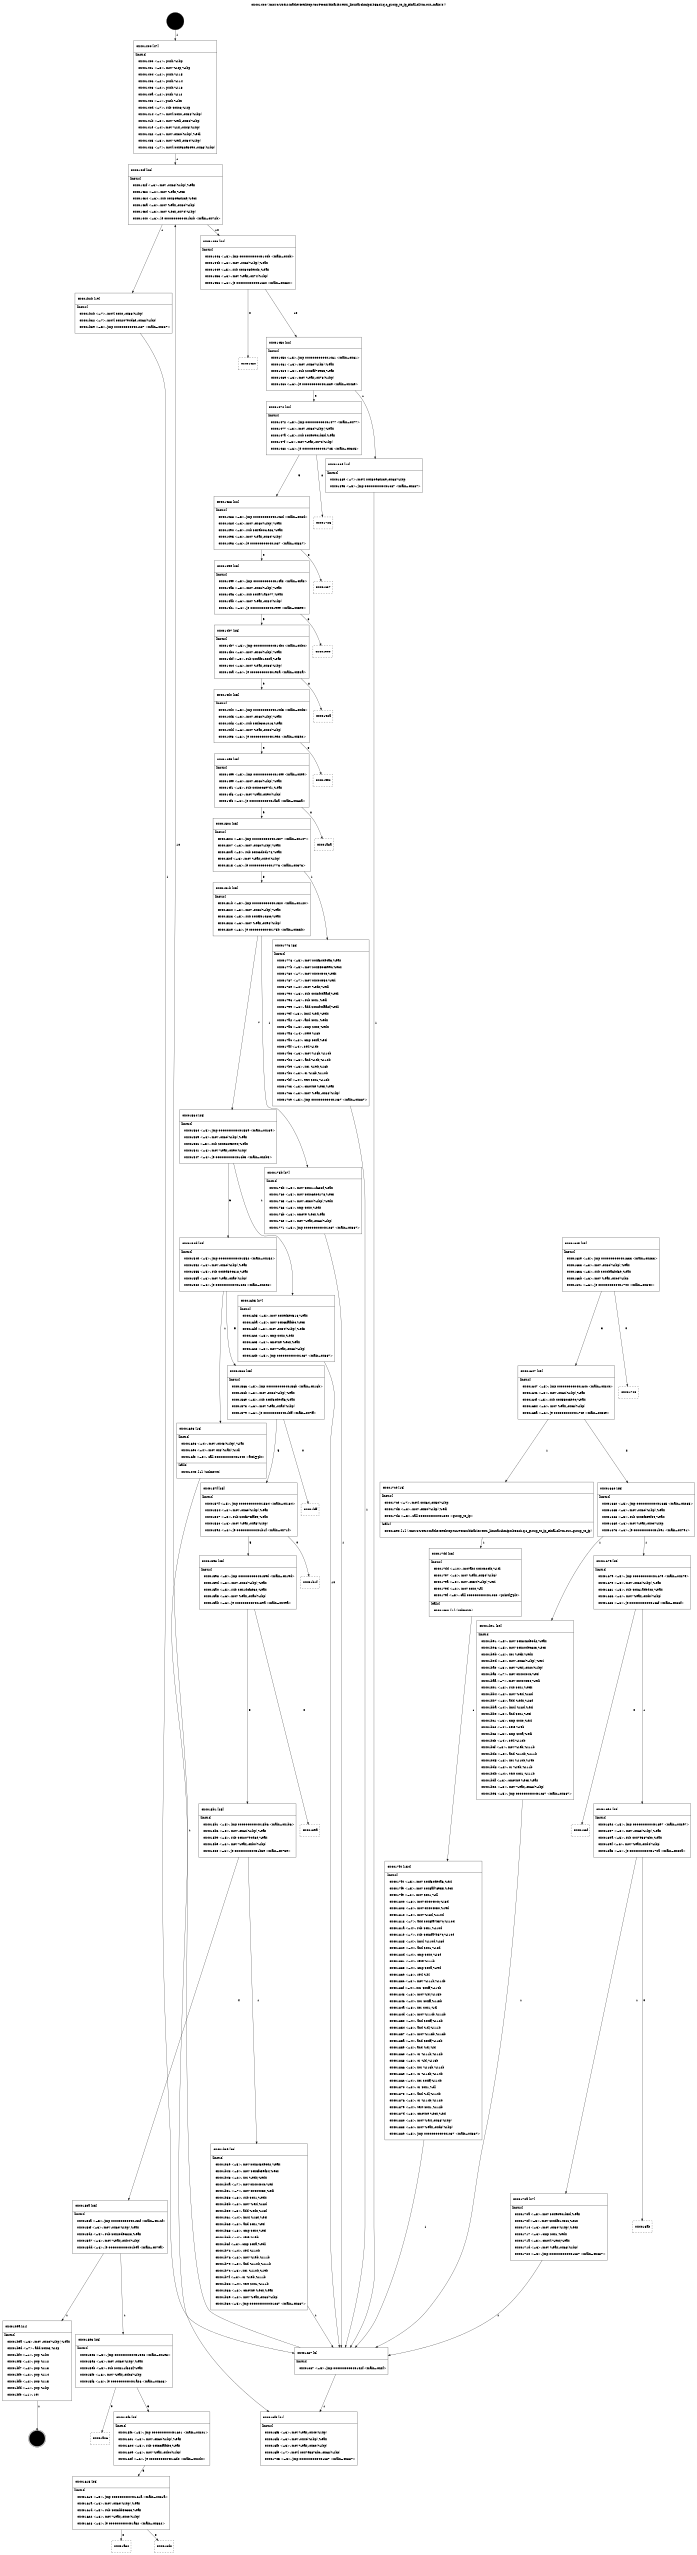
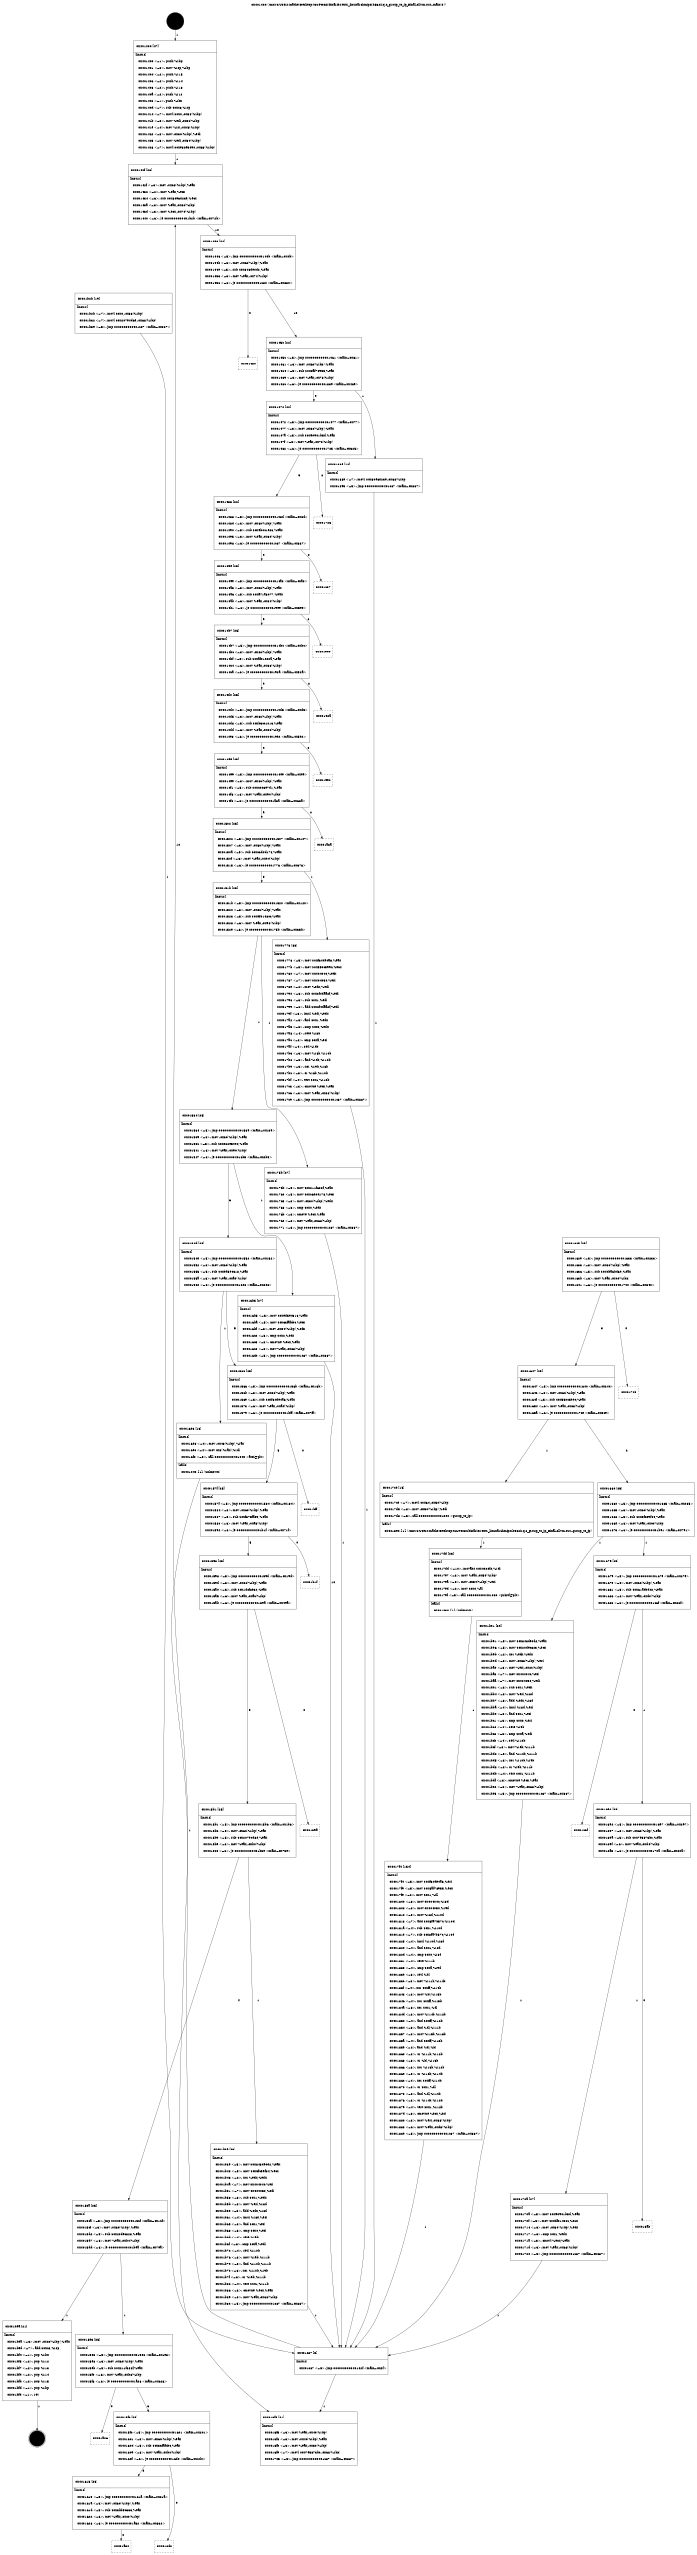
(148, 258) -> none
(152, 2534) -> (175, 2502)
